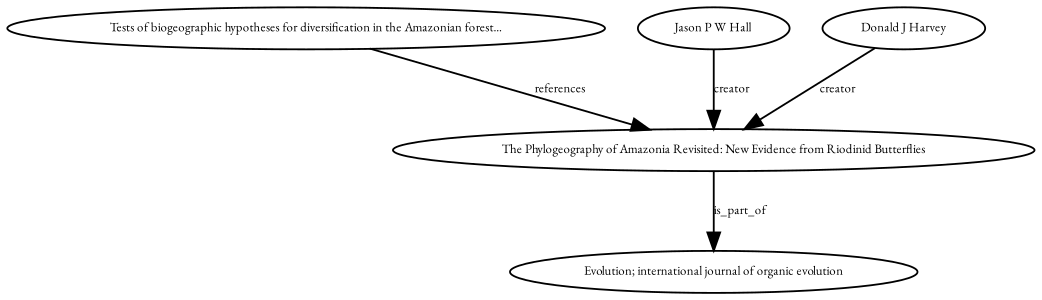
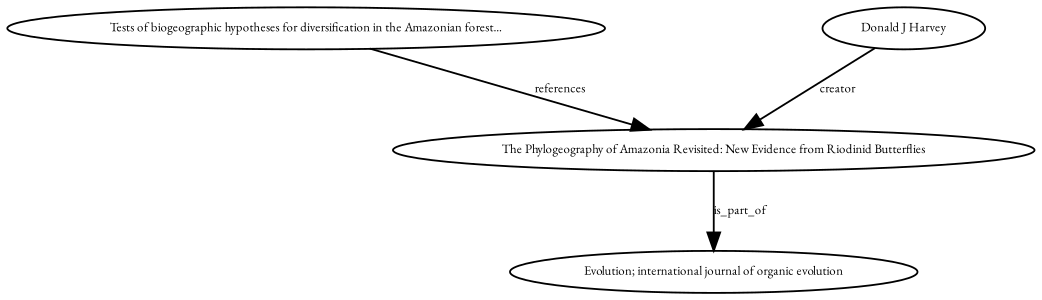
(714, 28) -> none
